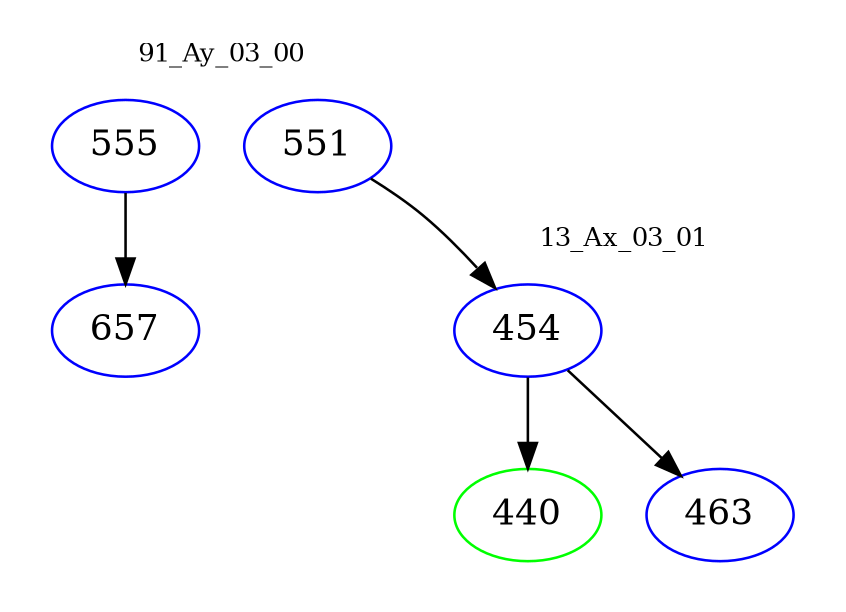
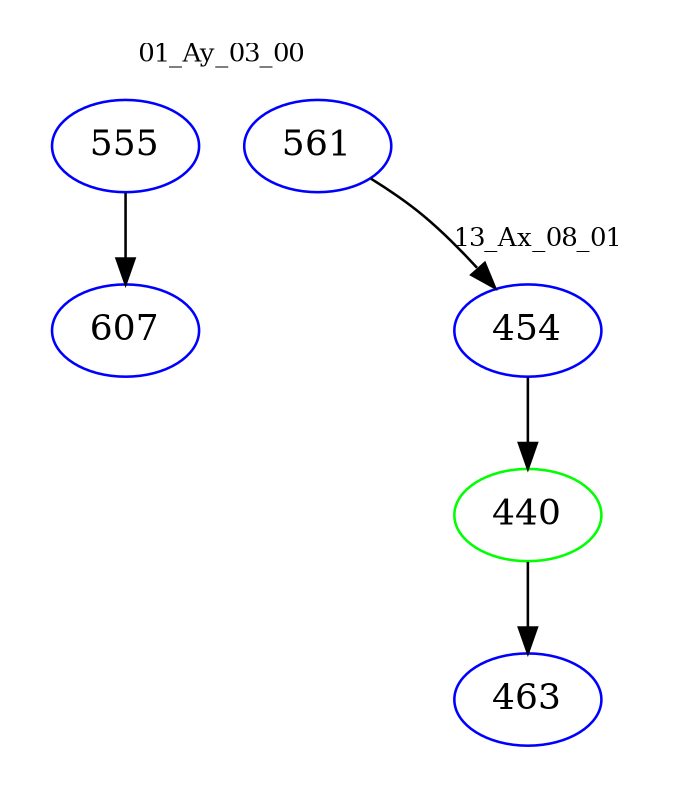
(222, 55) -> (222, 55)
(318, 146) -> (318, 146)
(624, 240) -> (538, 240)
(126, 331) -> (126, 331)
(615, 414) -> (528, 595)
